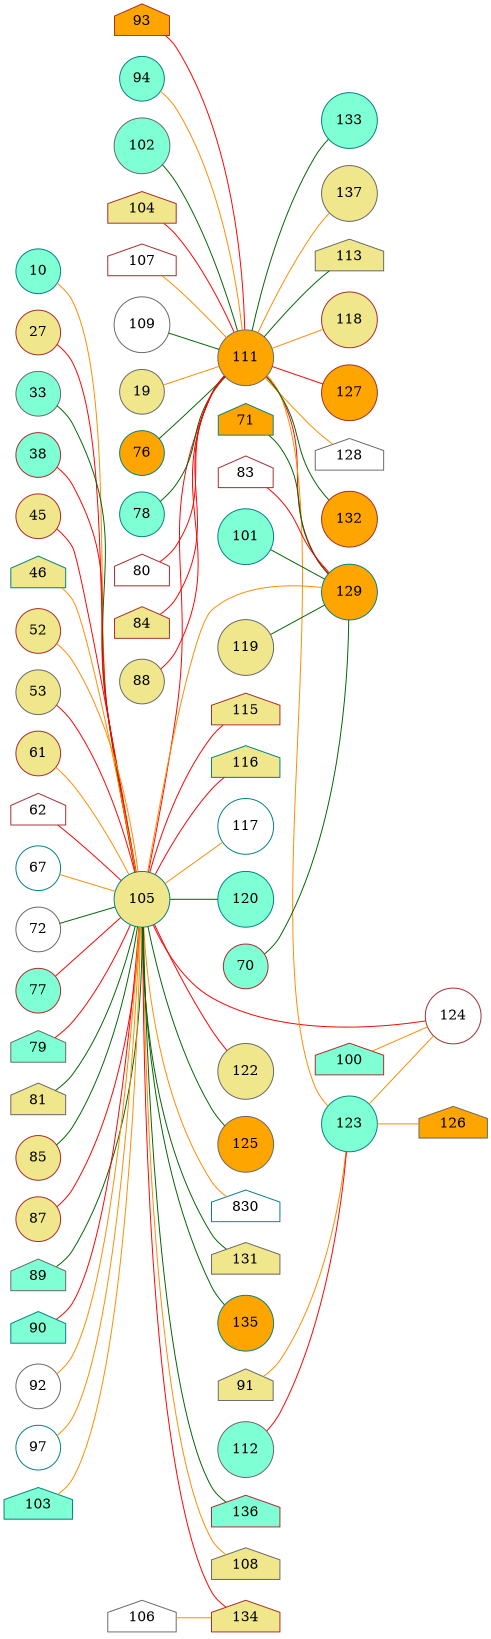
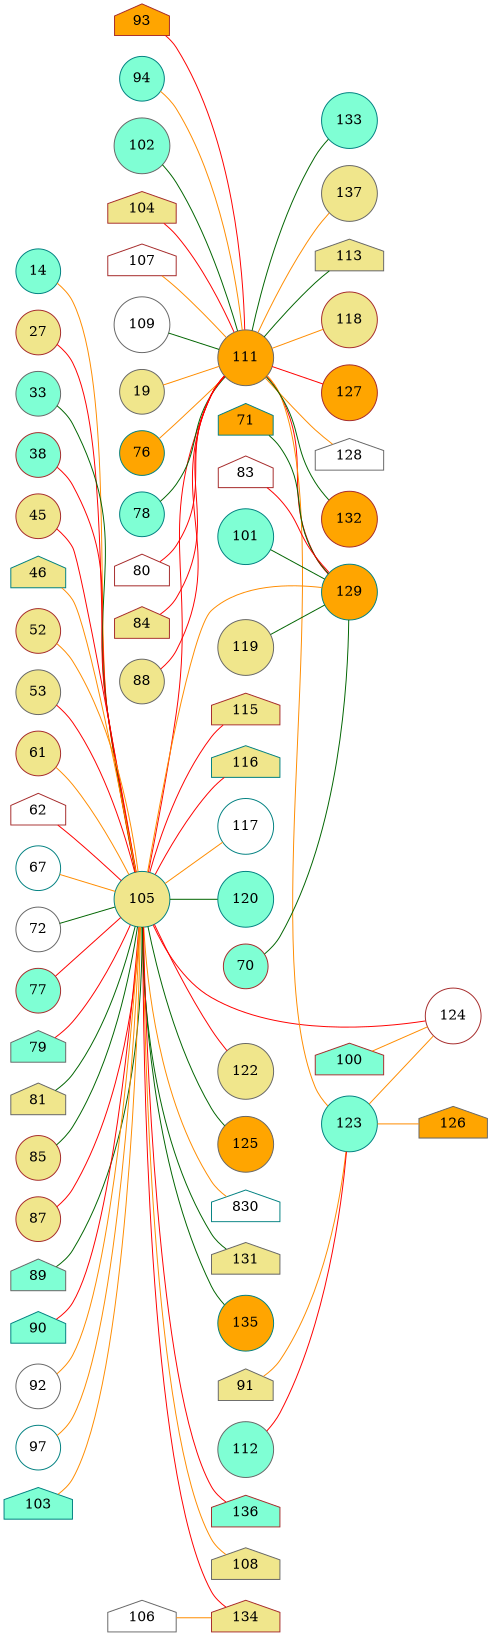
(38, 271) -> (38, 271)
(192, 408) -> (192, 408)
(168, 1308) -> (168, 1308)
